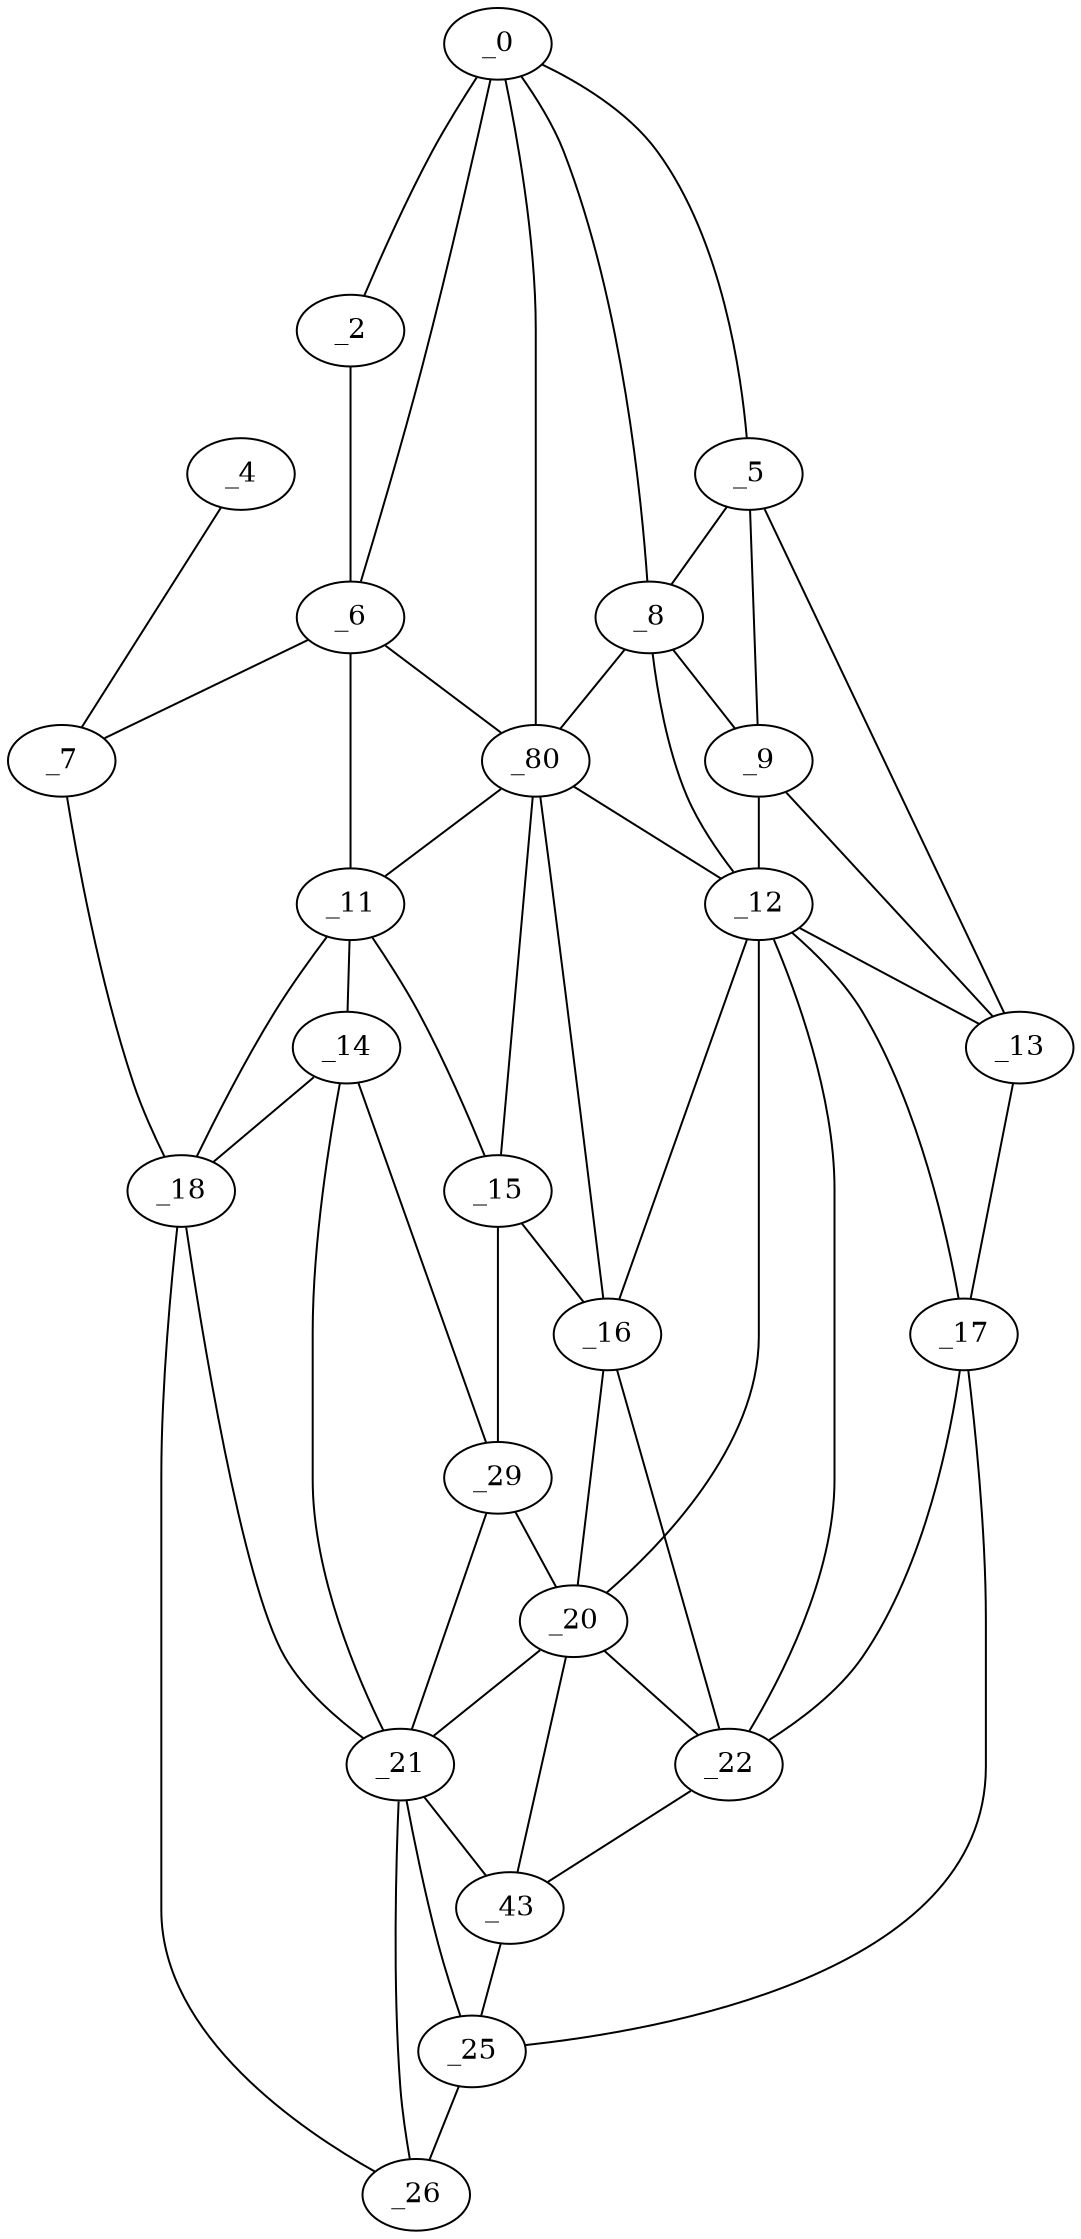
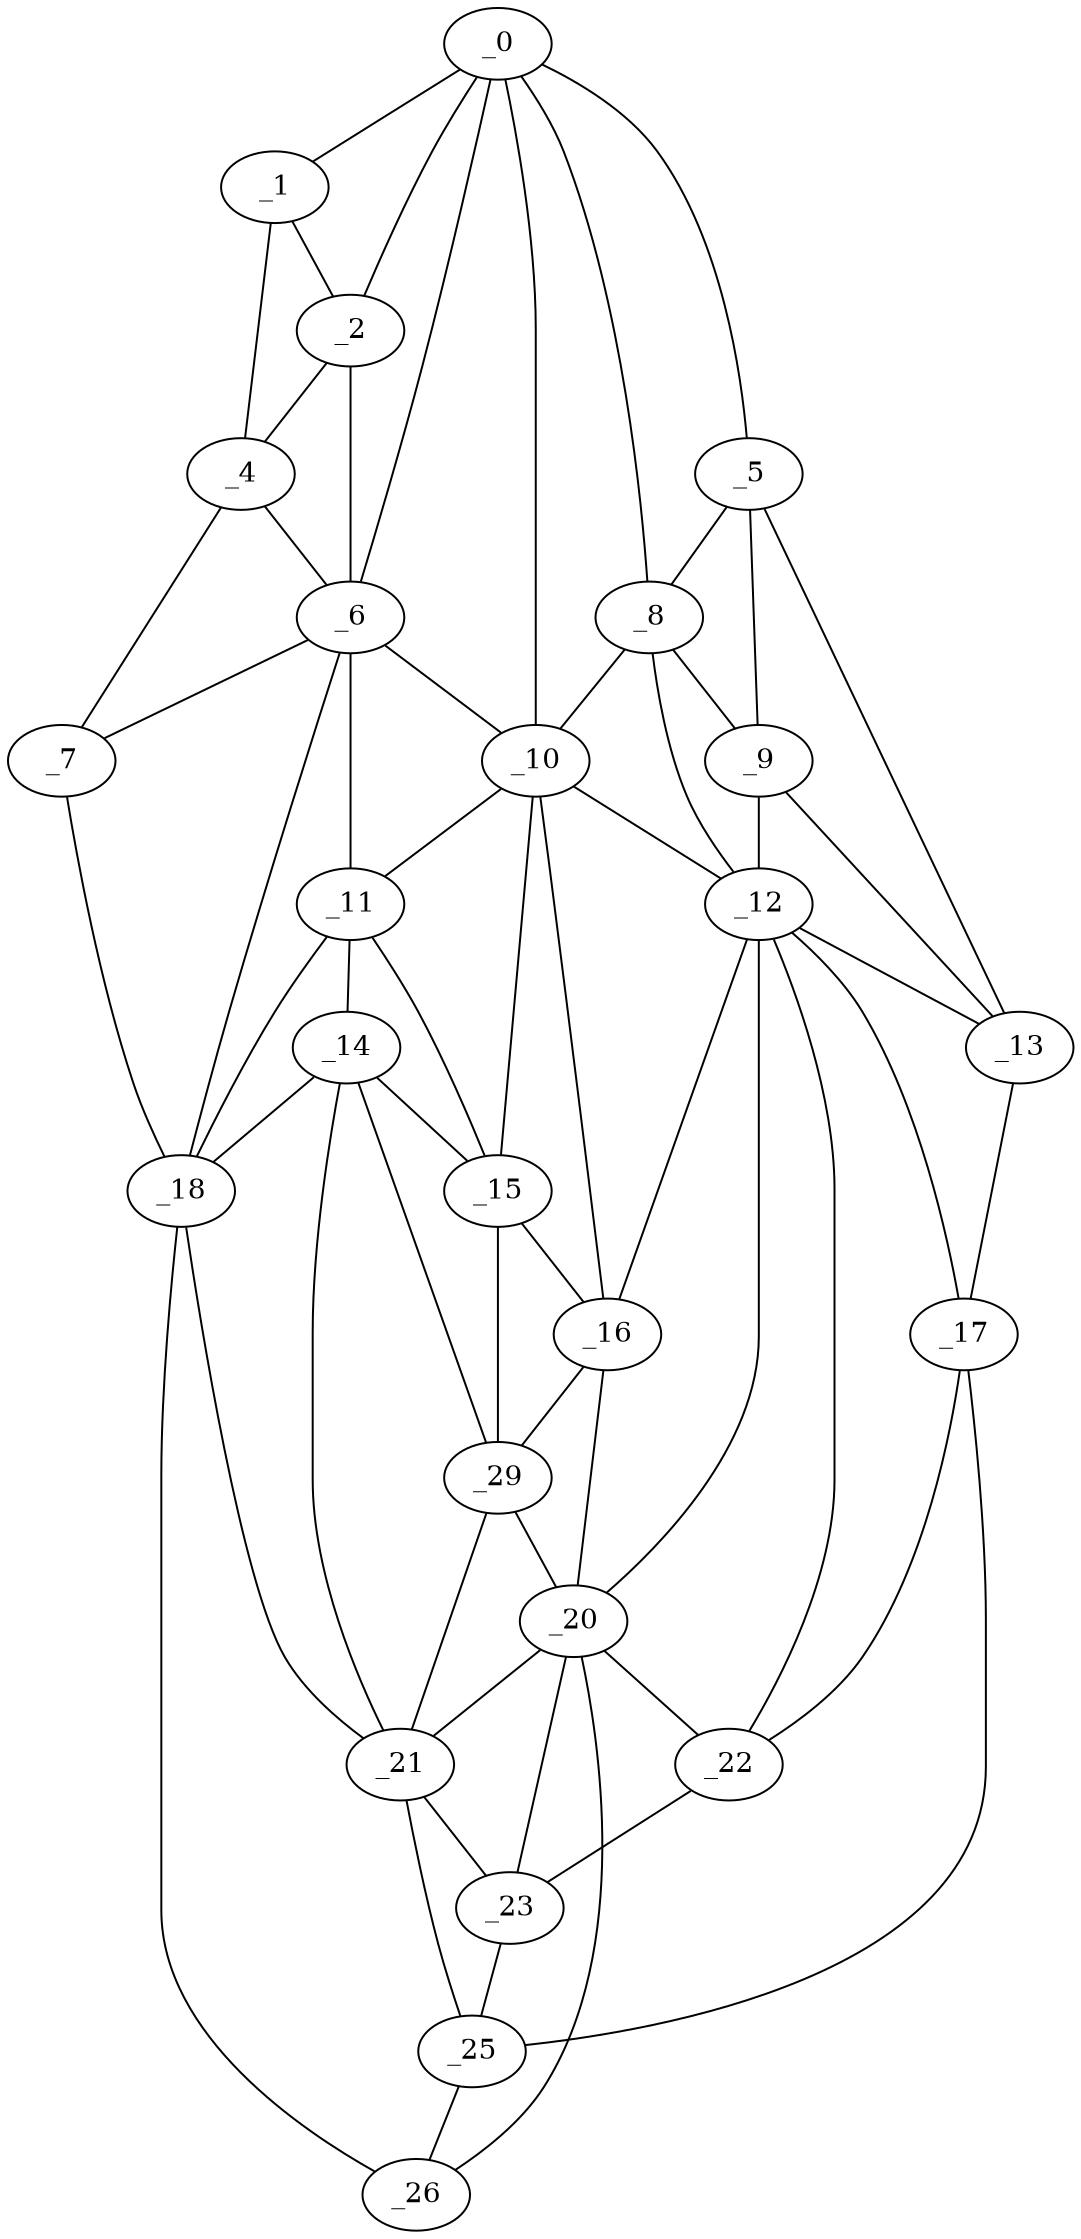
none -> (275, 187)
none -> (296, 402)
none -> (296, 546)
(536, 761) -> (536, 761)
none -> (261, 903)
none -> (422, 1119)
(671, 1558) -> (553, 1406)
(510, 1908) -> (510, 1908)
(396, 1980) -> (595, 1937)
